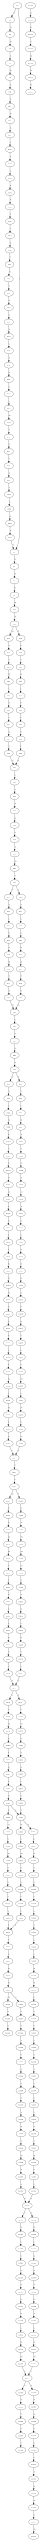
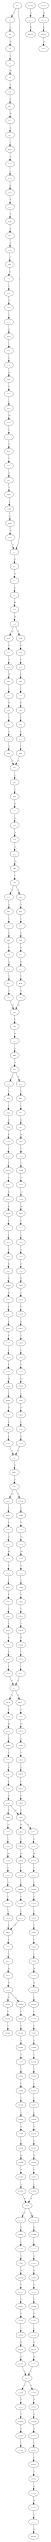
(31, 41) -> none
